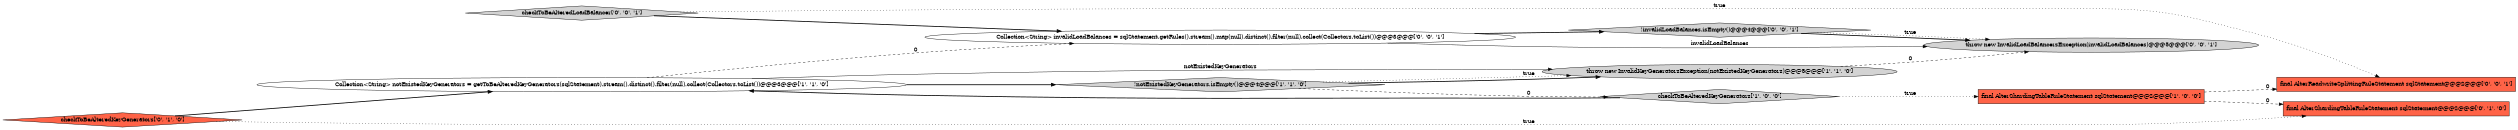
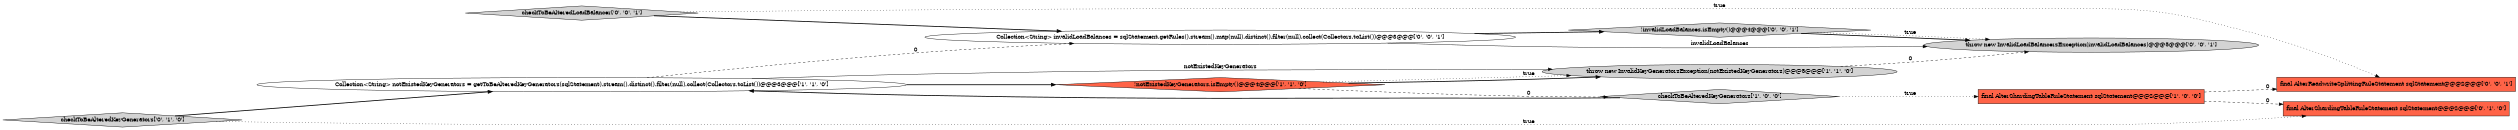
(1220, 85) -> (1220, 85)
(122, 120) -> (122, 120)
